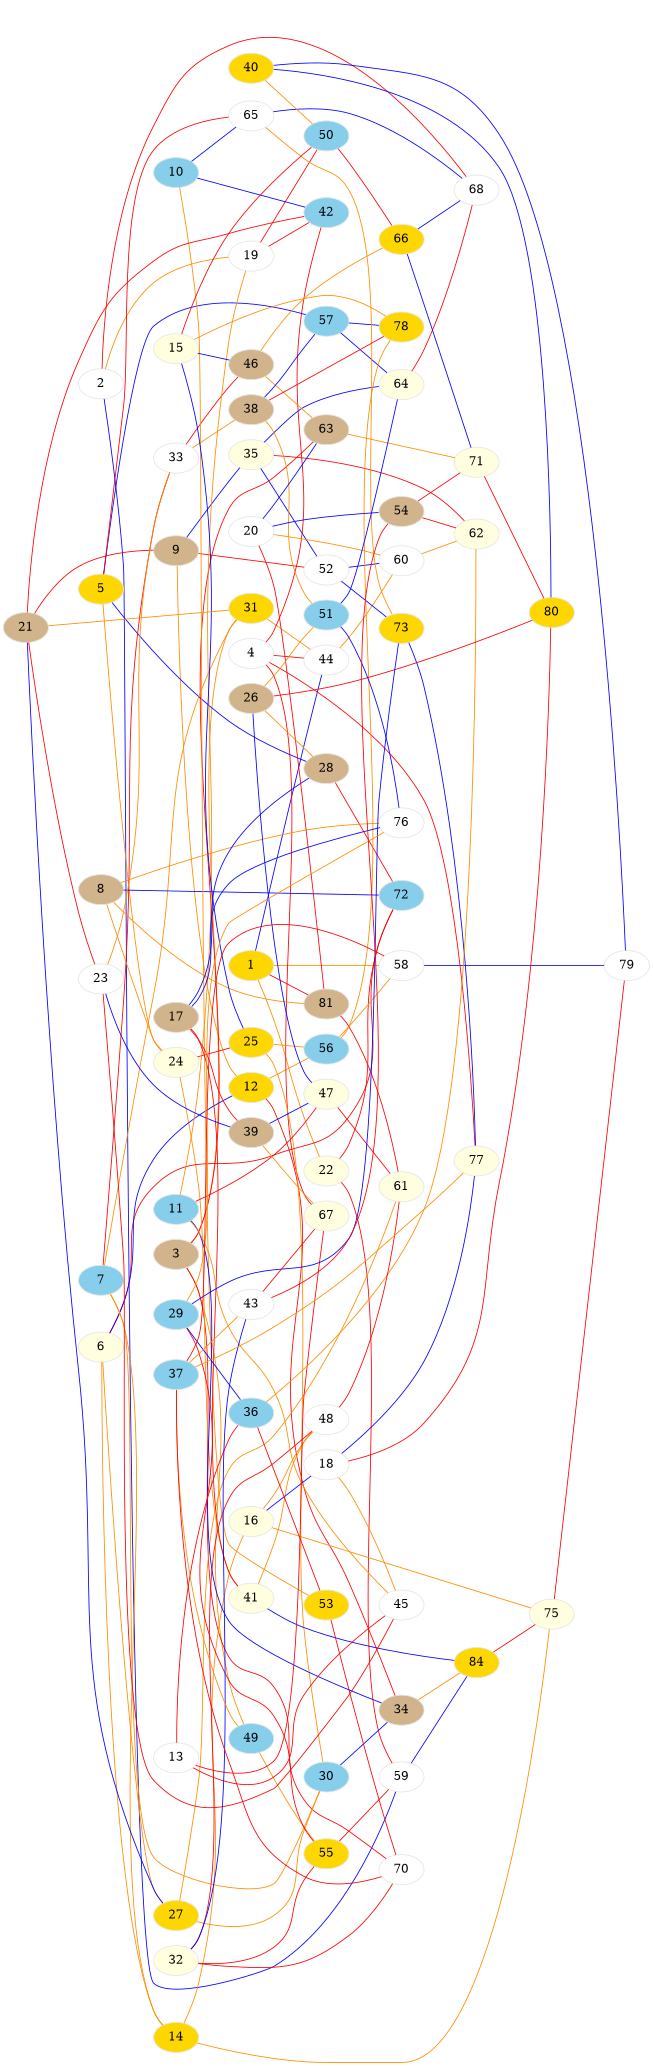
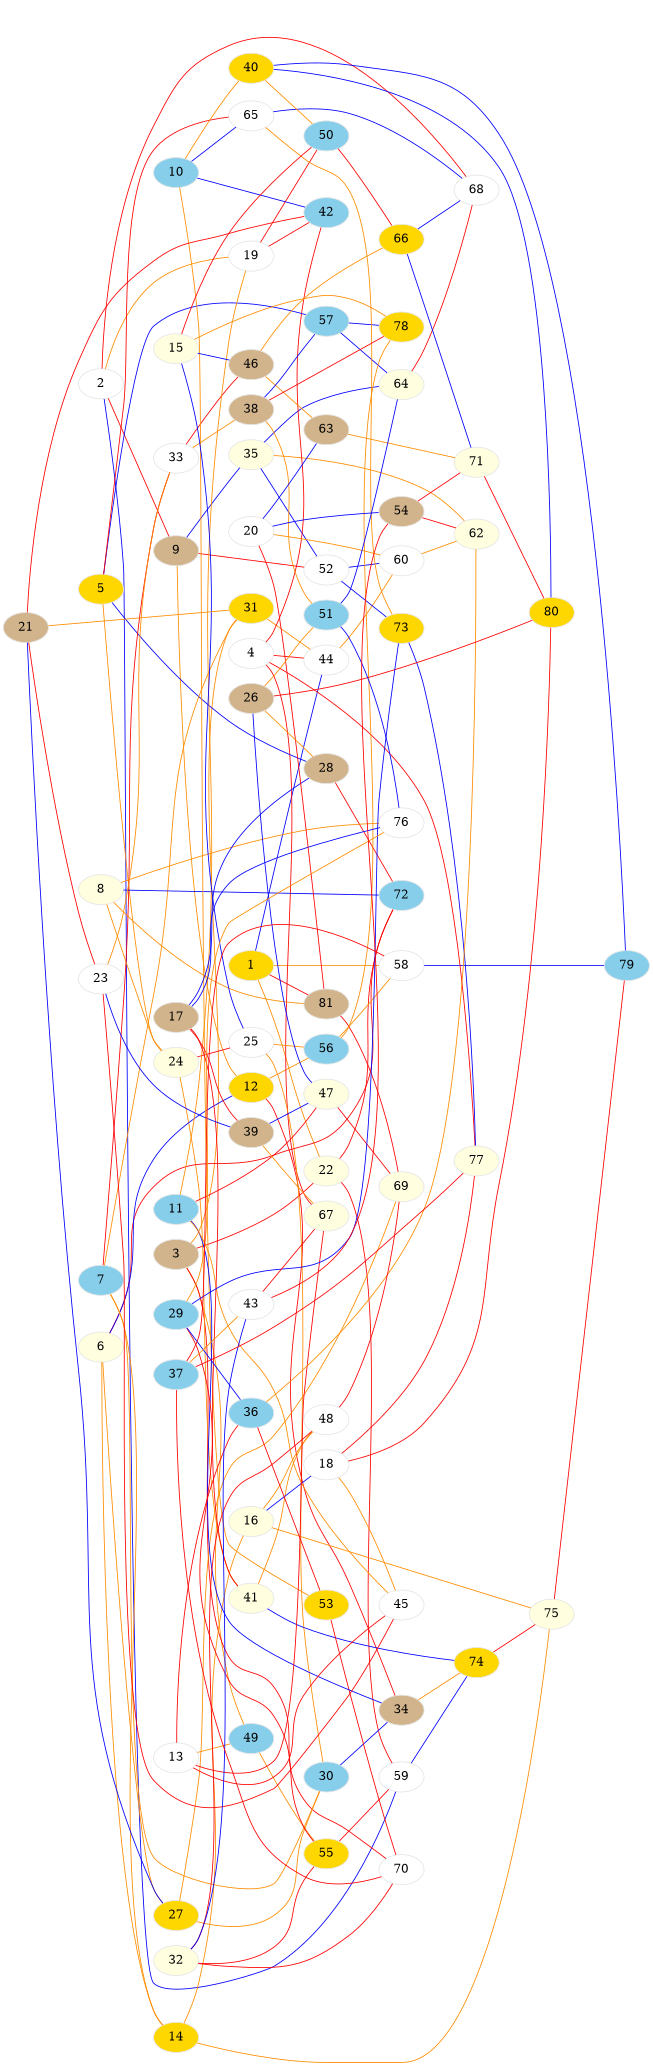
none -> (215, 113)
(361, 468) -> (361, 468)
(84, 564) -> (139, 467)
(206, 822) -> (259, 1223)
(101, 890) -> (101, 890)
(627, 966) -> (627, 966)
(251, 1042) -> (251, 1042)
(402, 1187) -> (402, 1187)
(339, 1283) -> (339, 1283)
(439, 1330) -> (439, 1330)
(198, 1613) -> (218, 1747)
(477, 1663) -> (477, 1663)
